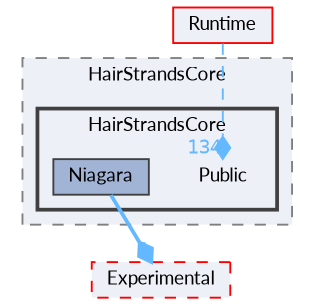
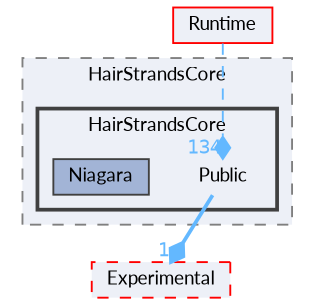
(125, 219) -> (198, 219)
